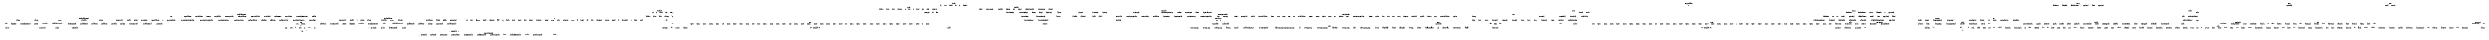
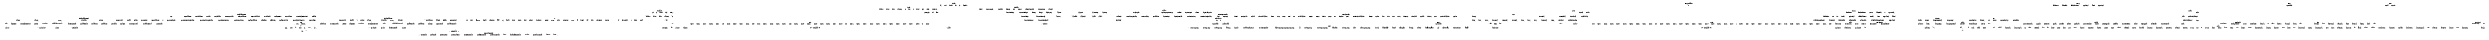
(1164, 11) -> (1164, 11)
(209, 17) -> (209, 17)
(1119, 17) -> (1119, 17)
(1359, 17) -> (1359, 17)
(614, 20) -> none
(2308, 24) -> none
(1989, 28) -> none
none -> (548, 35)
